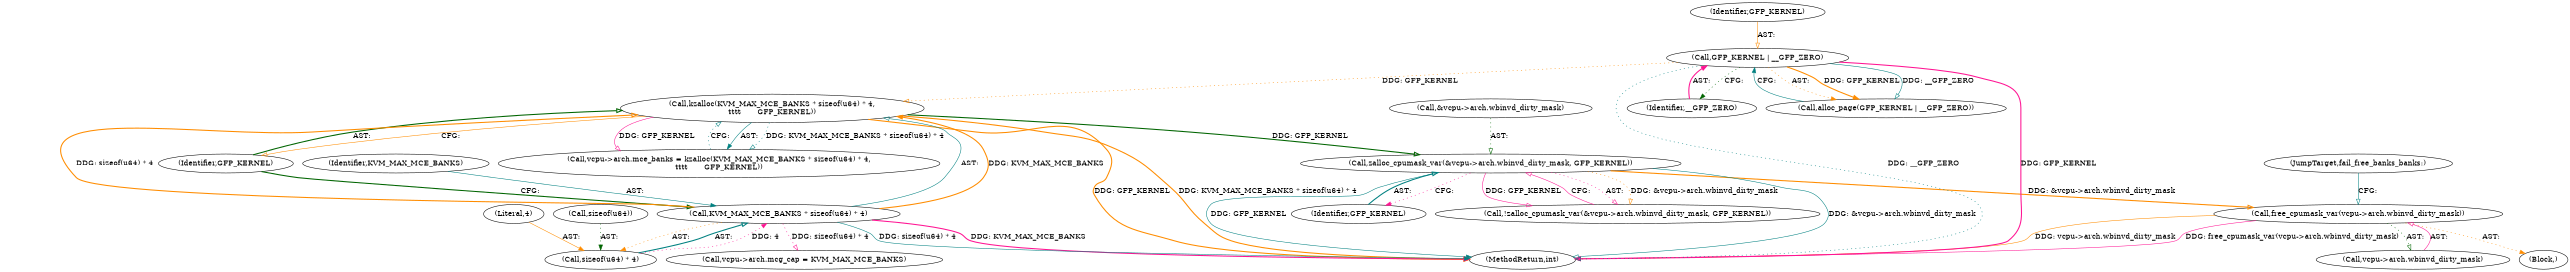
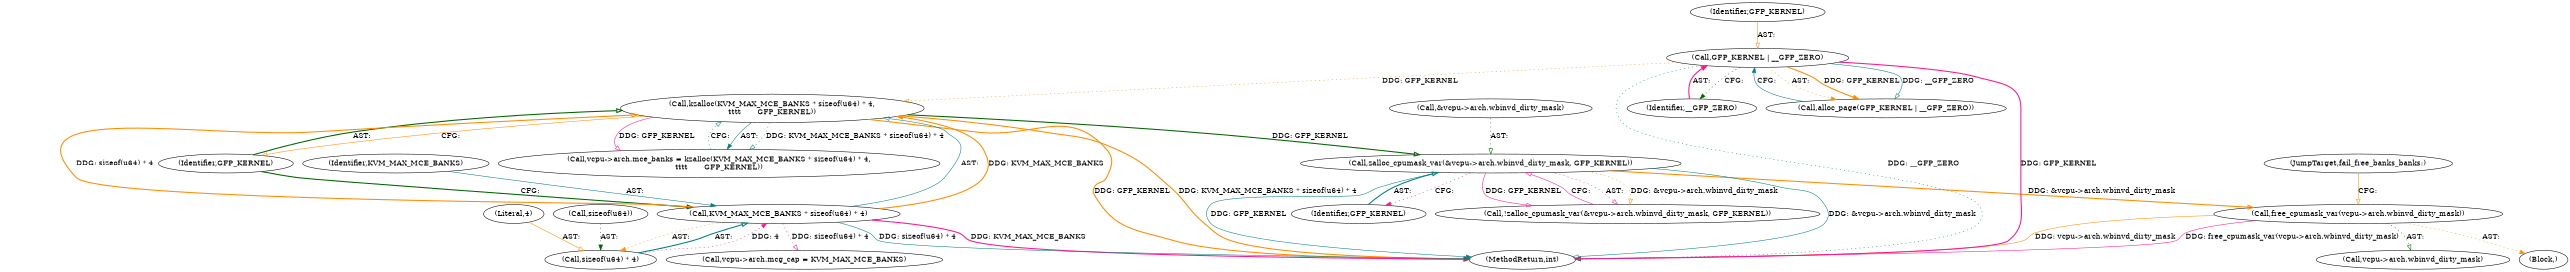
(2358, 186) -> (2358, 186)
(2429, 233) -> none
(554, 235) -> (554, 235)
